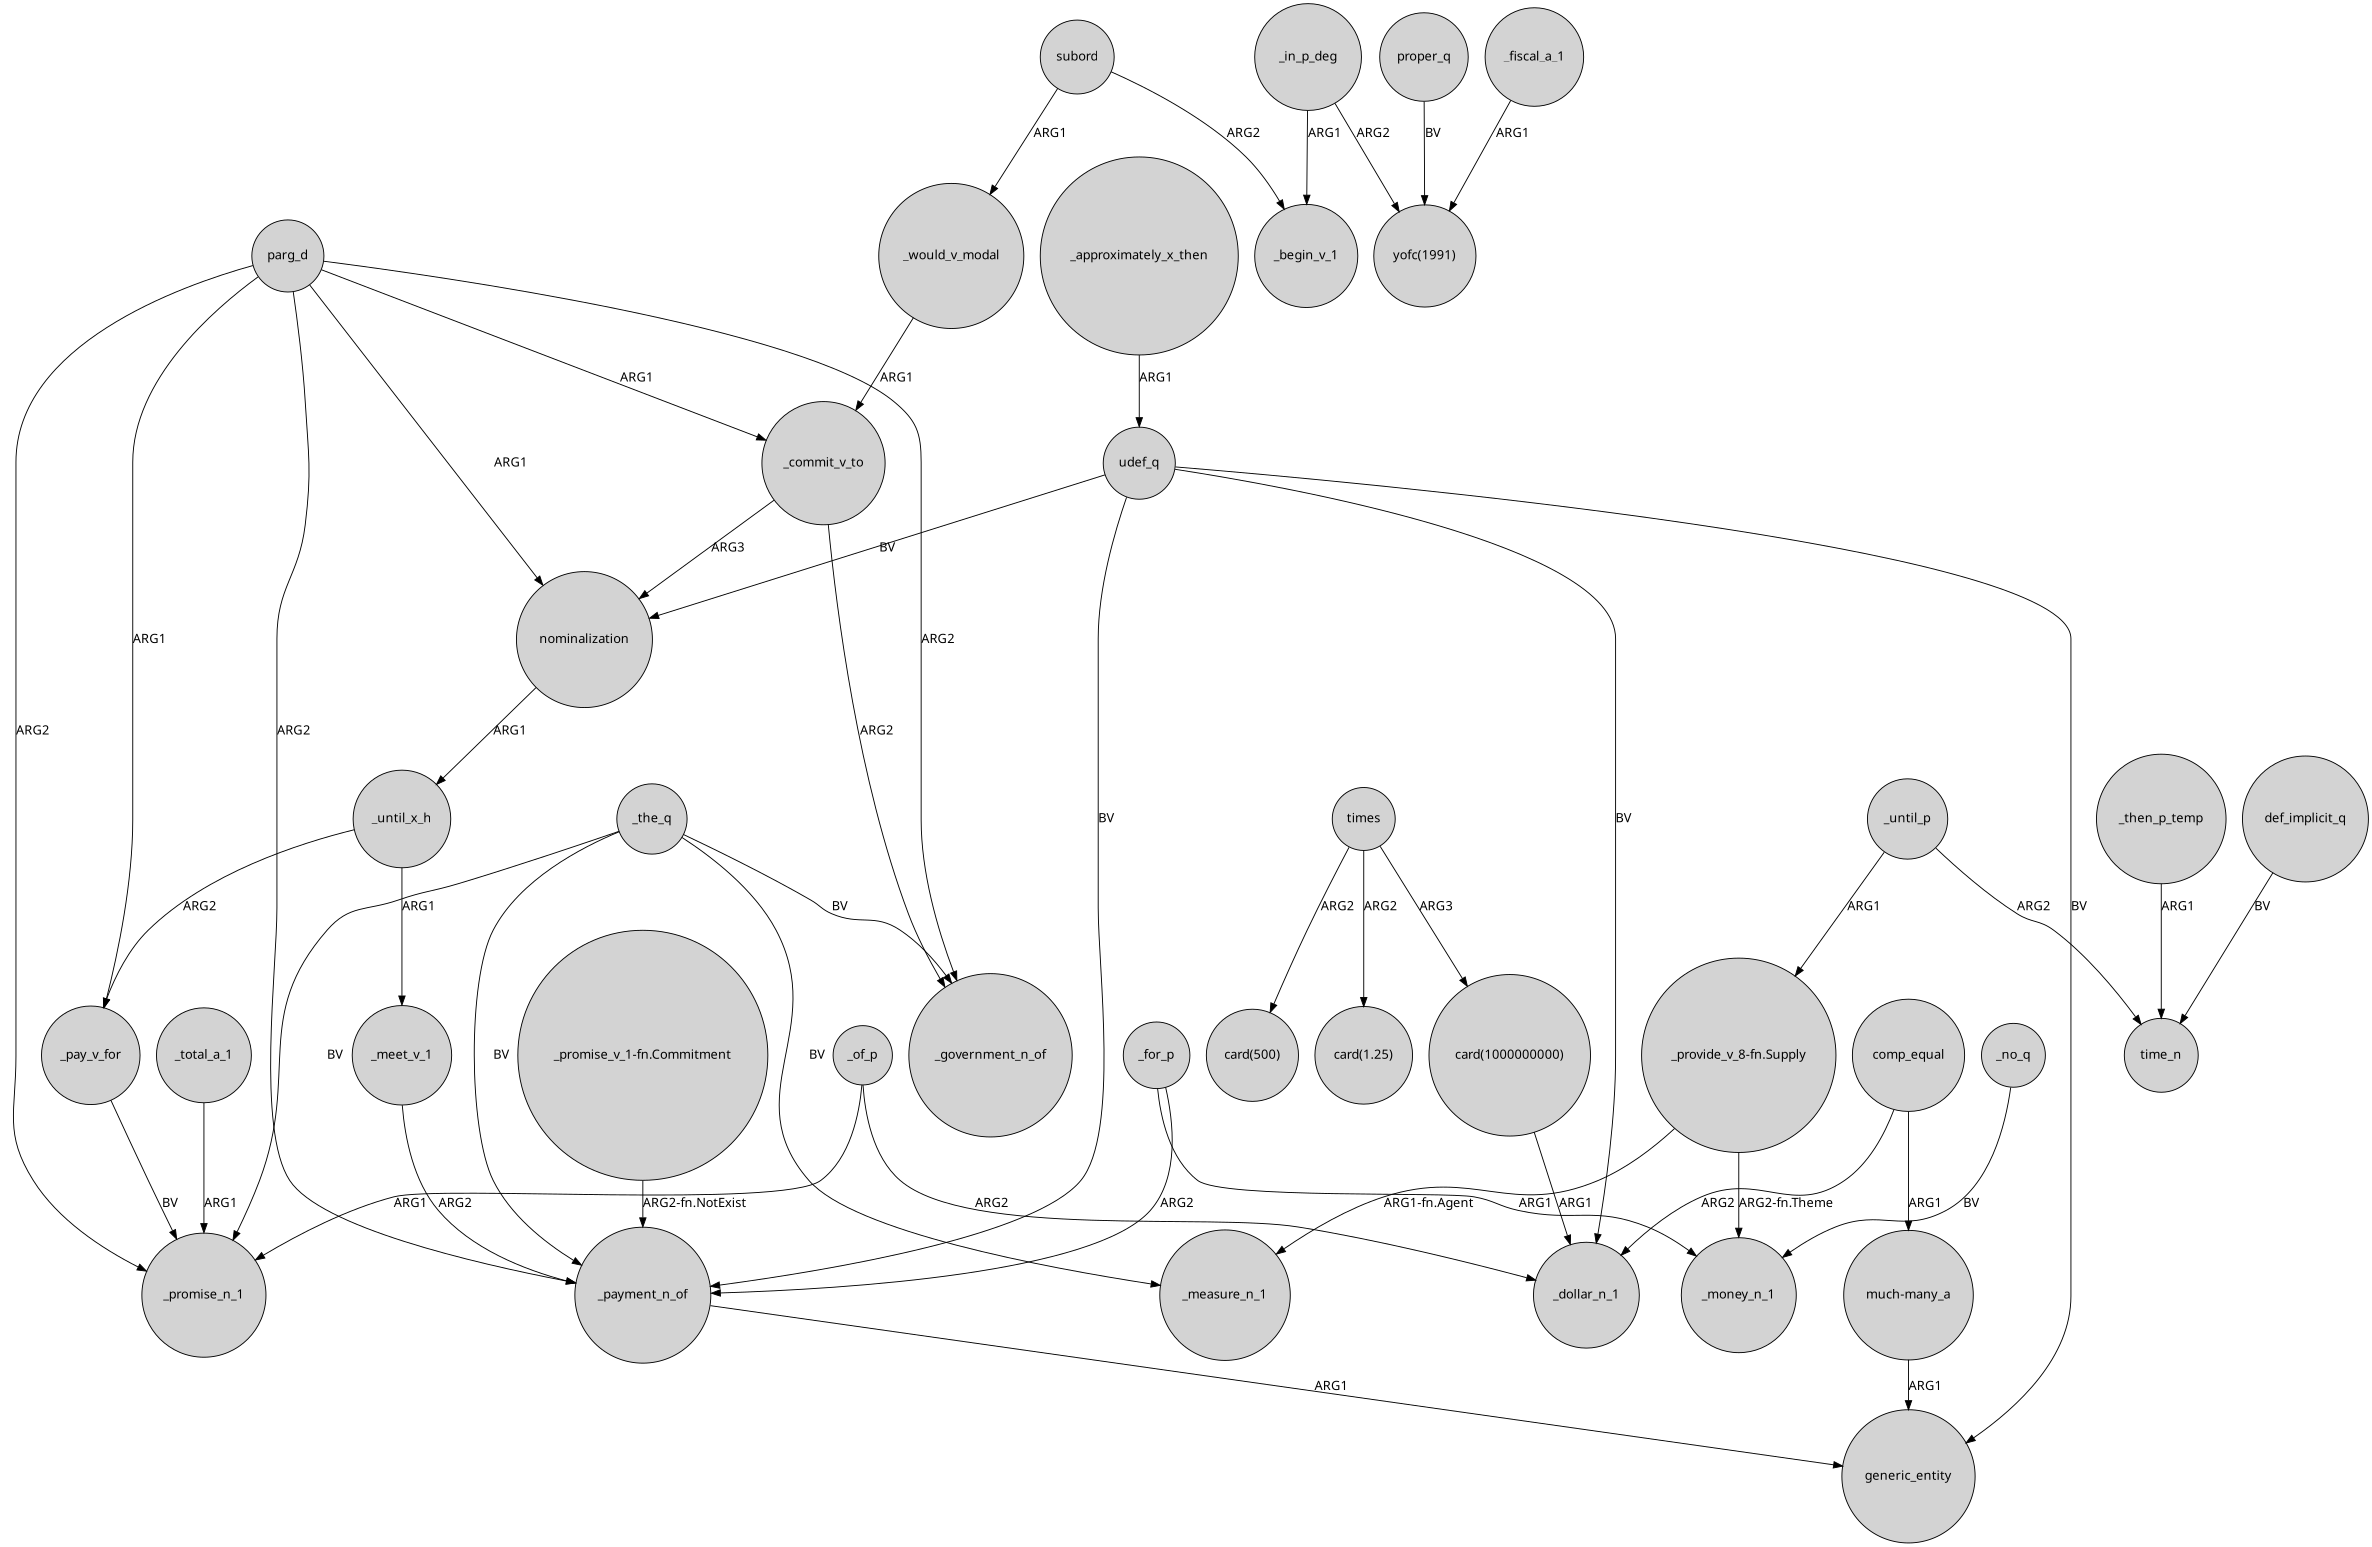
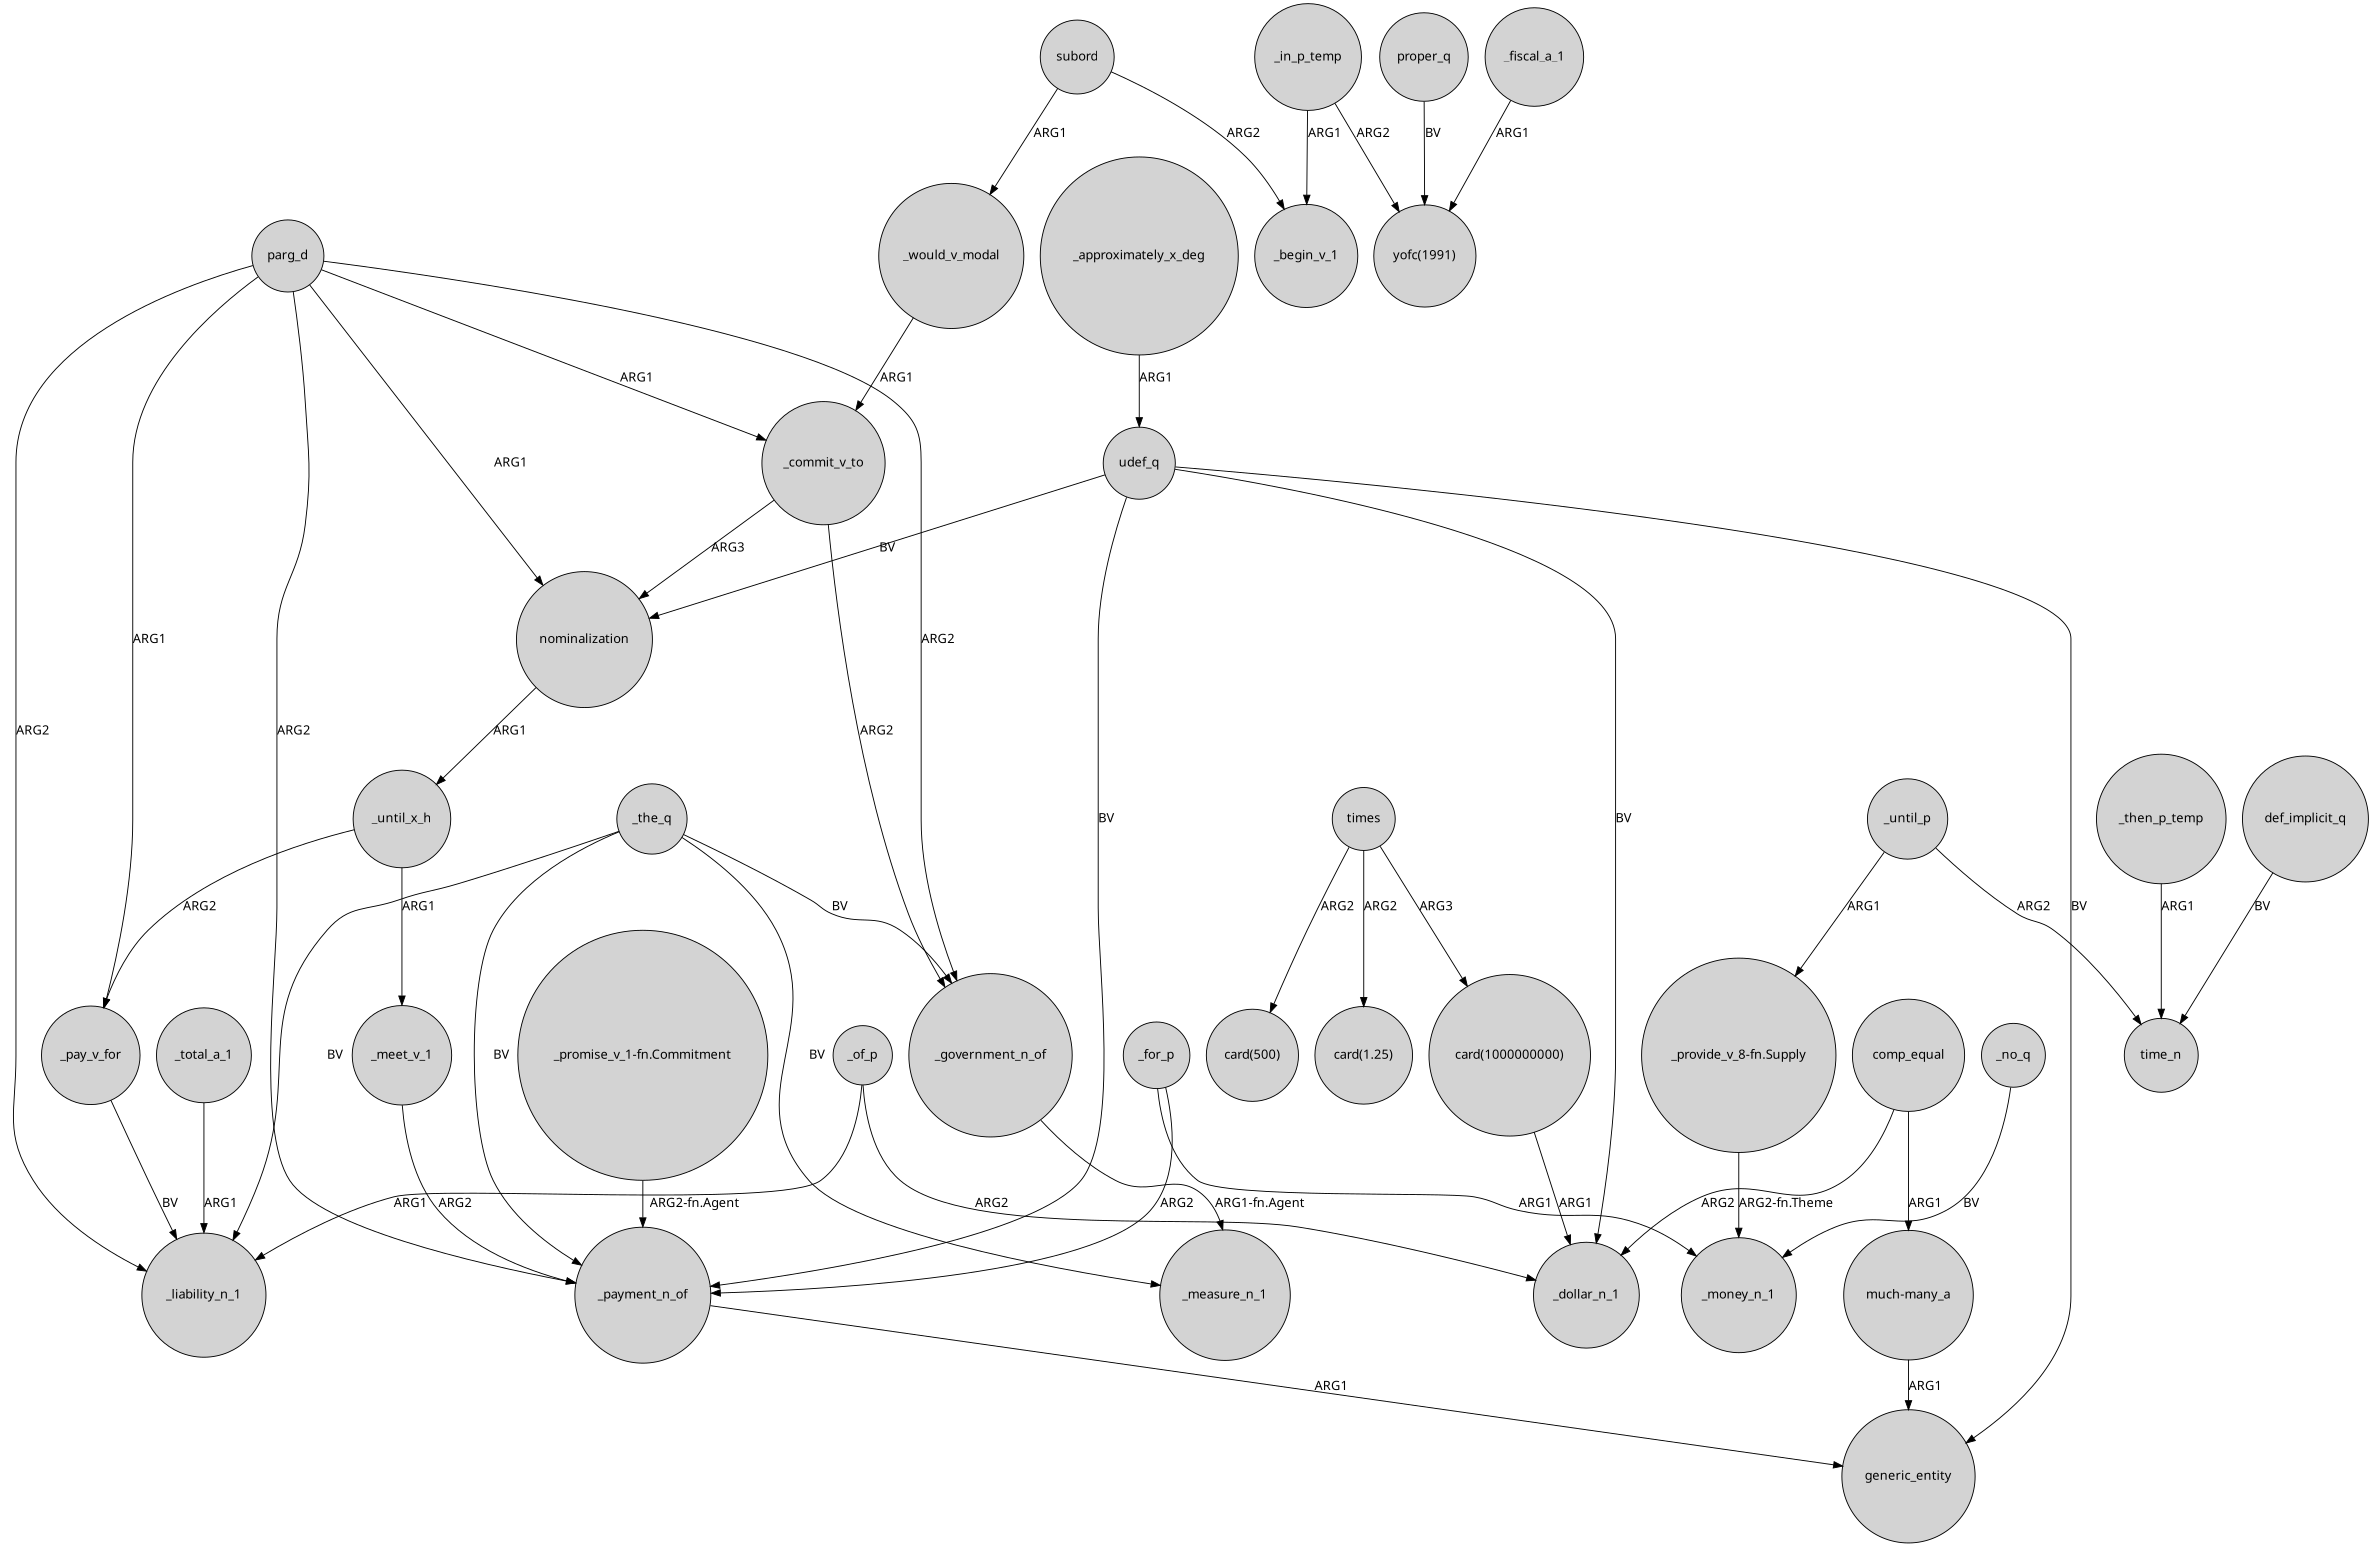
(1308, 57) -> (1308, 57)
(1139, 256) -> (1139, 256)
(1482, 1190) -> (1128, 1185)
(695, 1204) -> (695, 1204)
(204, 1295) -> (204, 1295)
